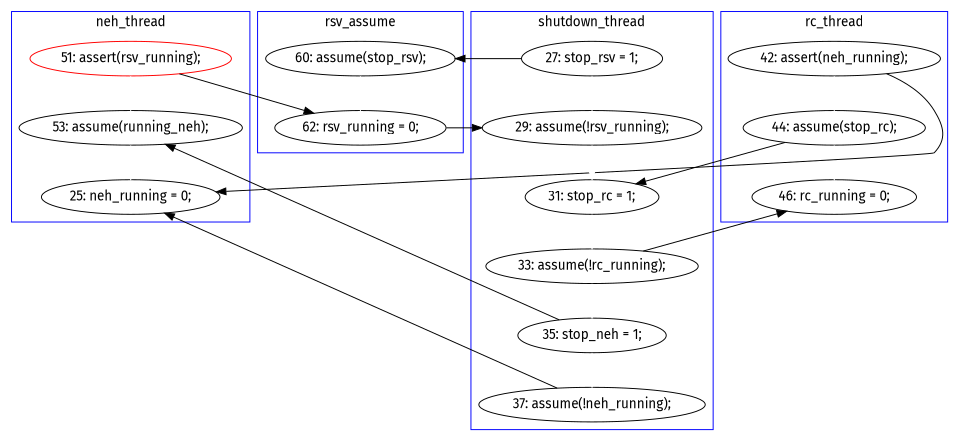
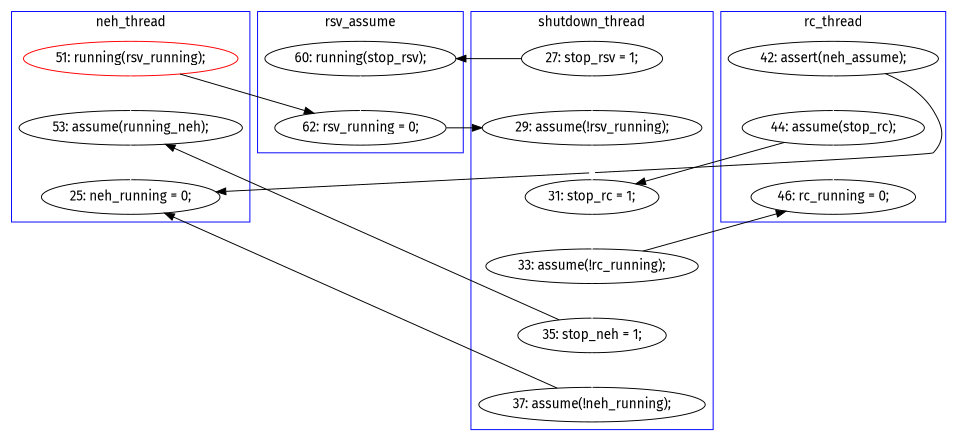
(131, 59) -> (131, 59)
(360, 59) -> (360, 59)
(834, 59) -> (833, 59)
